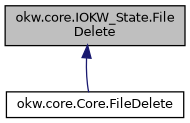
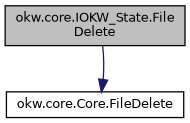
(87, 75) -> (104, 62)
